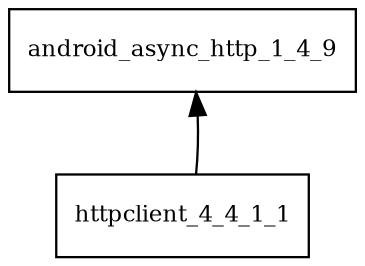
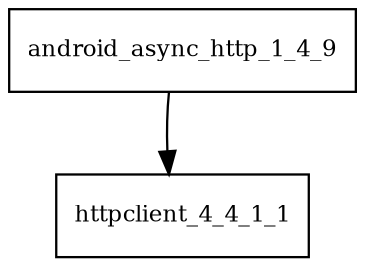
(198, 145) -> (167, 122)
